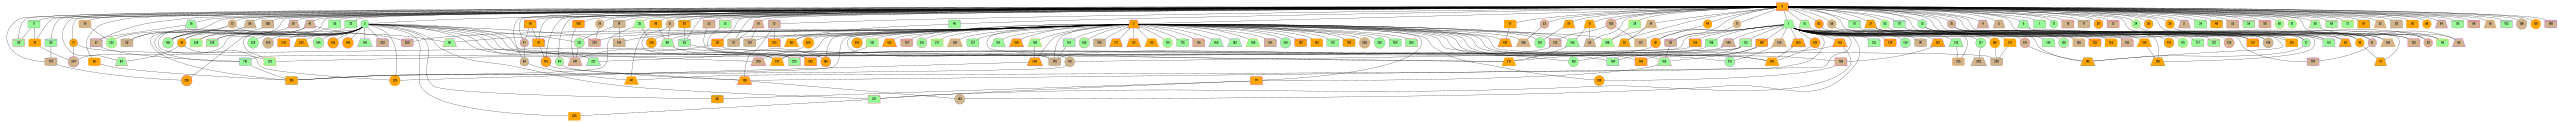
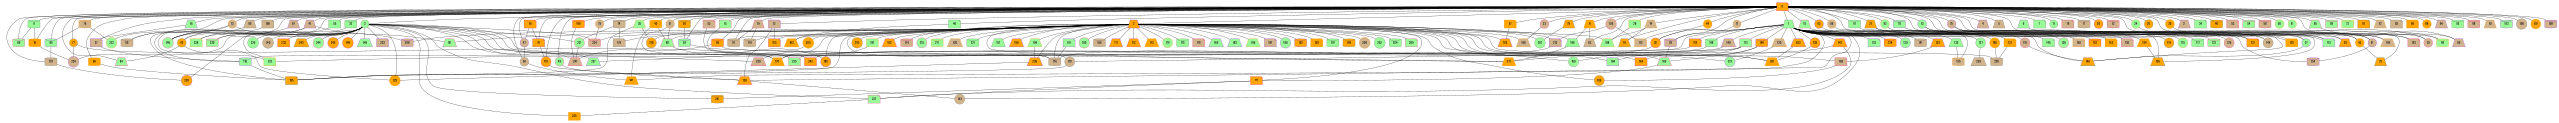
(1905, 8) -> none
none -> (68, 33)
